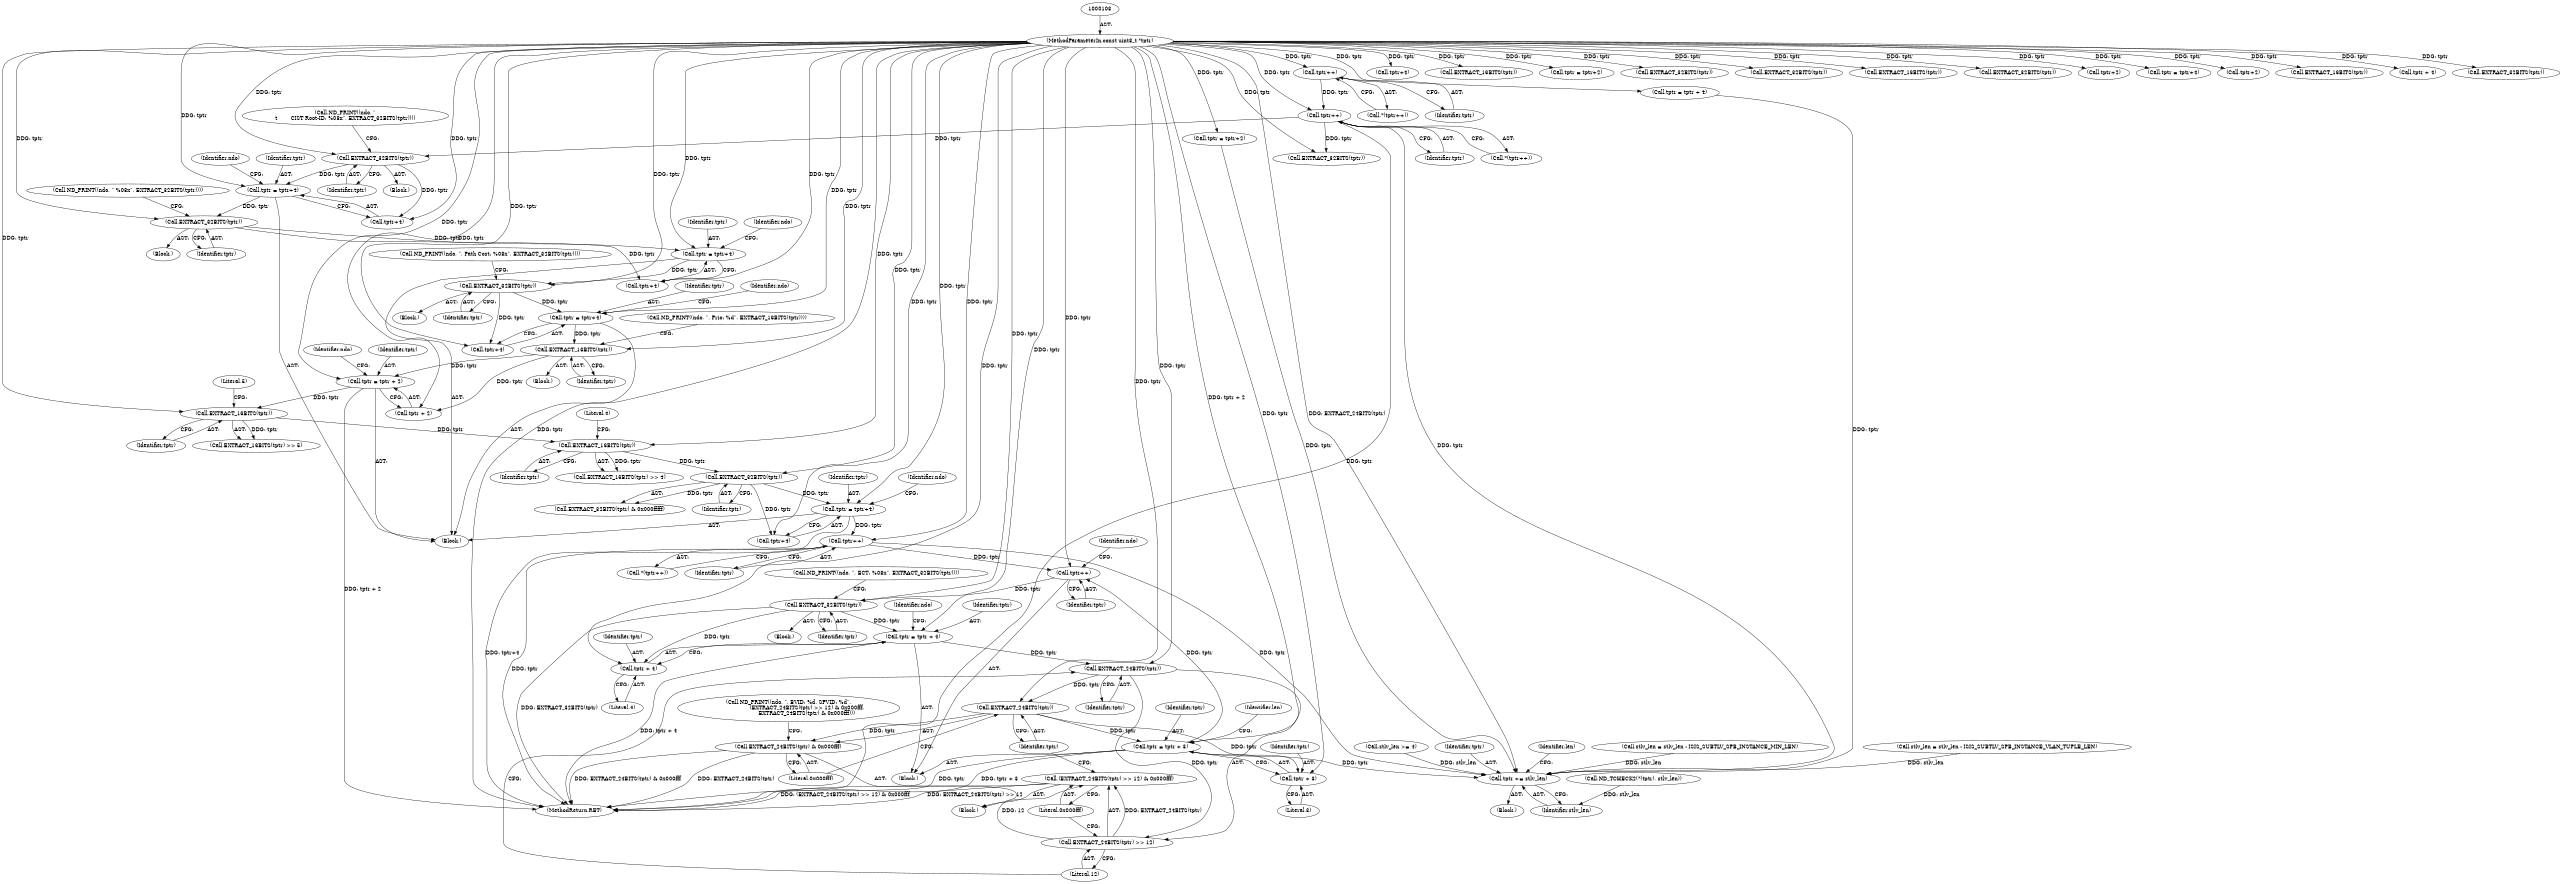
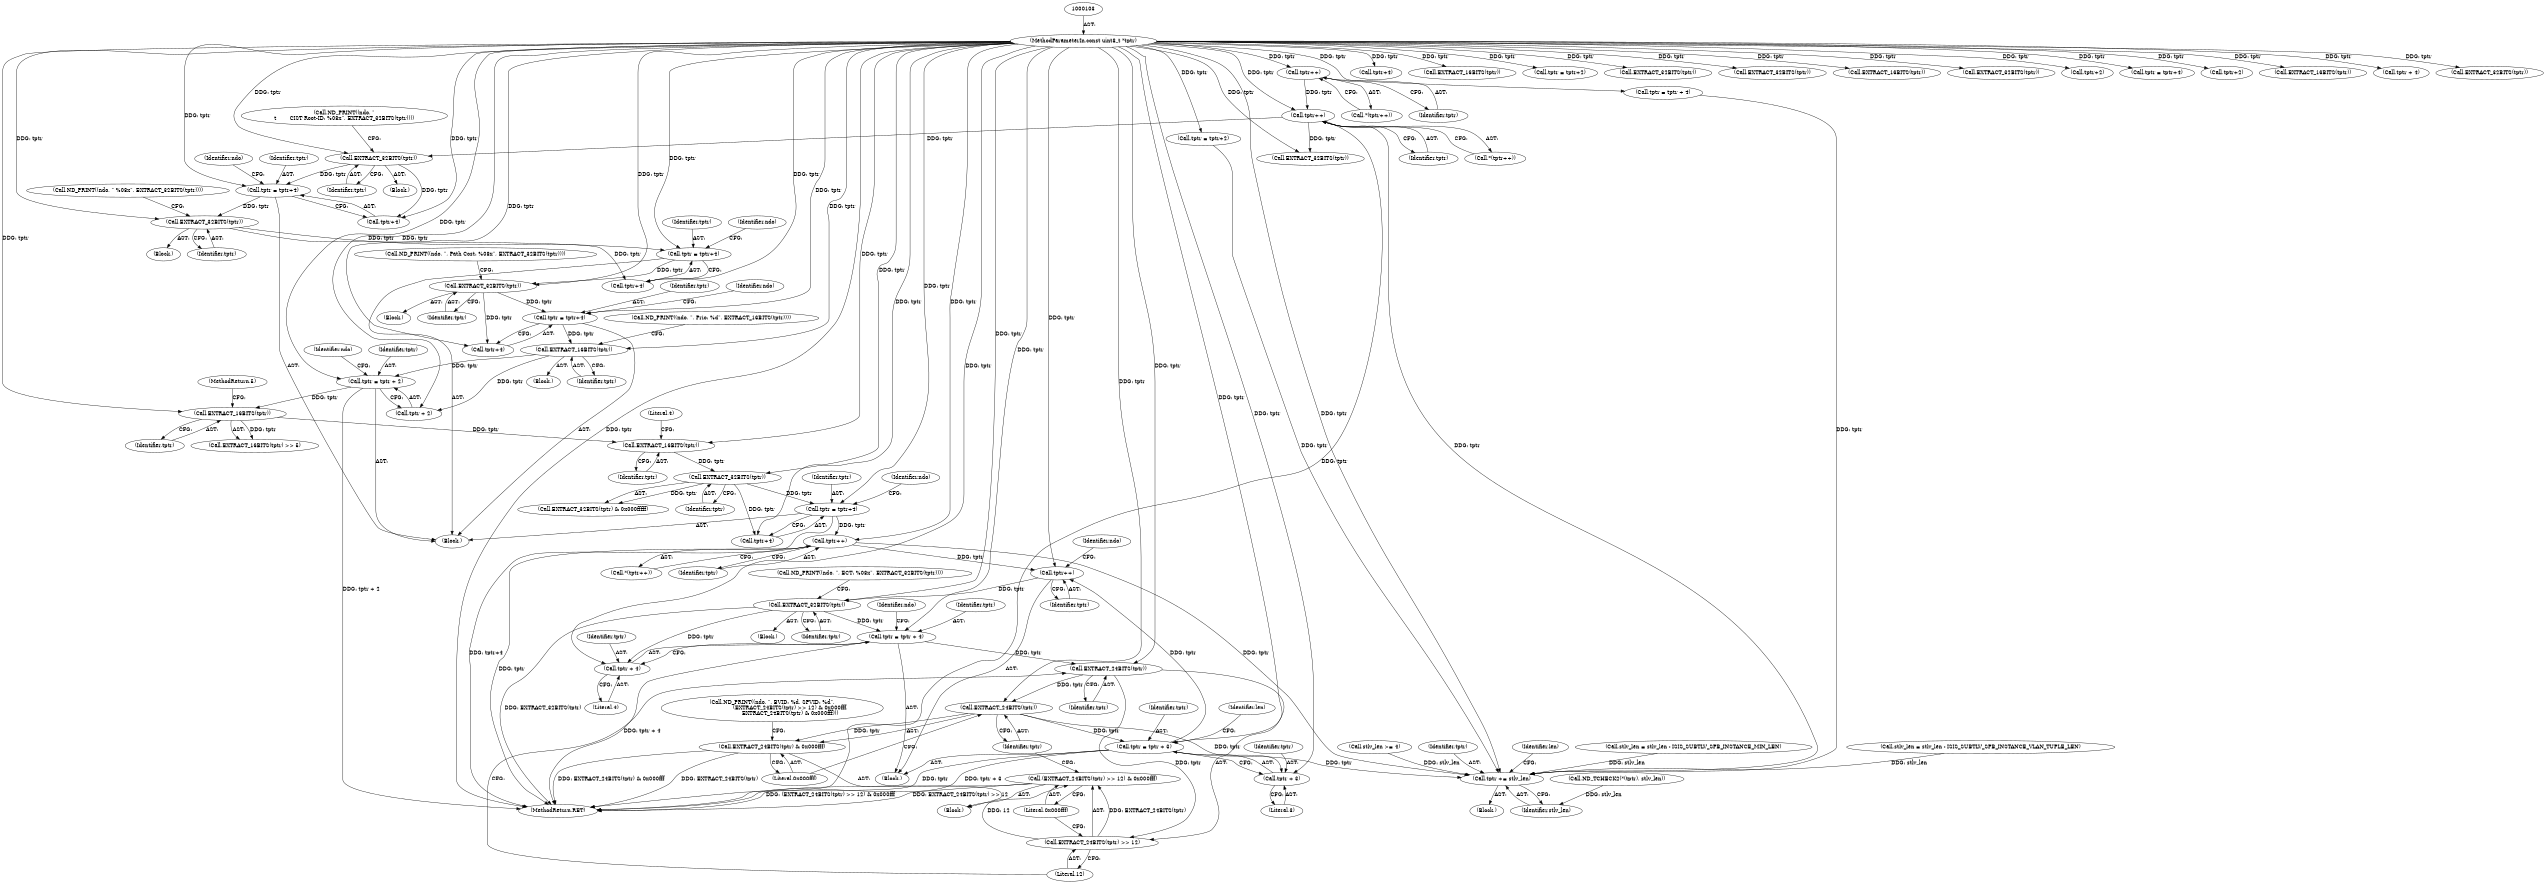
(234, 382) -> (232, 382)
(1227, 398) -> (1231, 398)
(1347, 414) -> (1334, 414)
(620, 478) -> none
